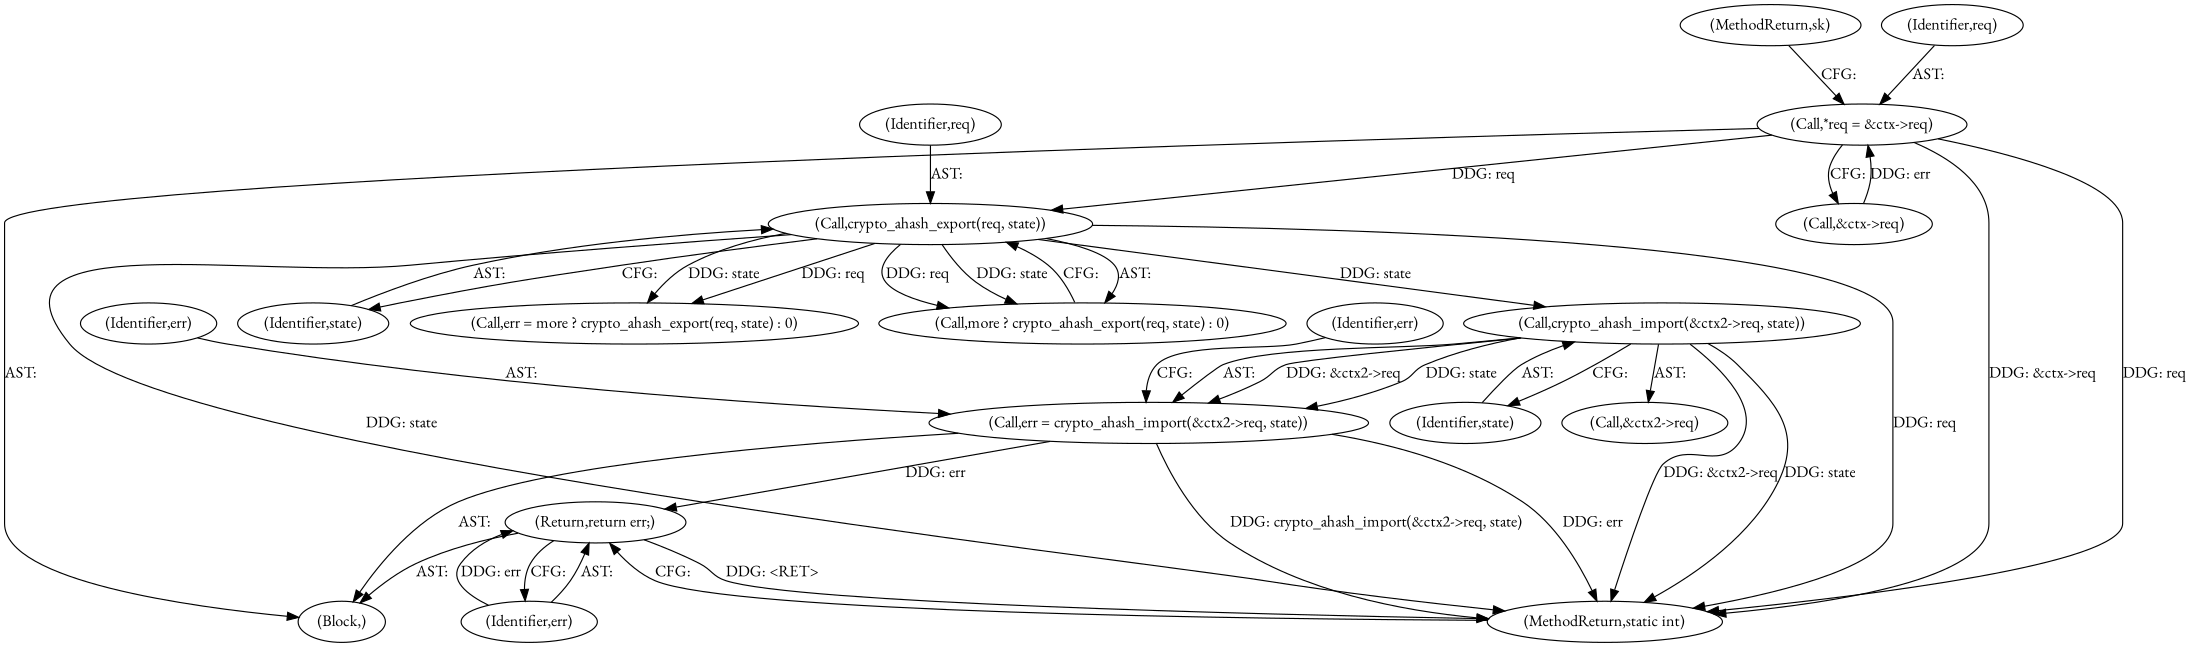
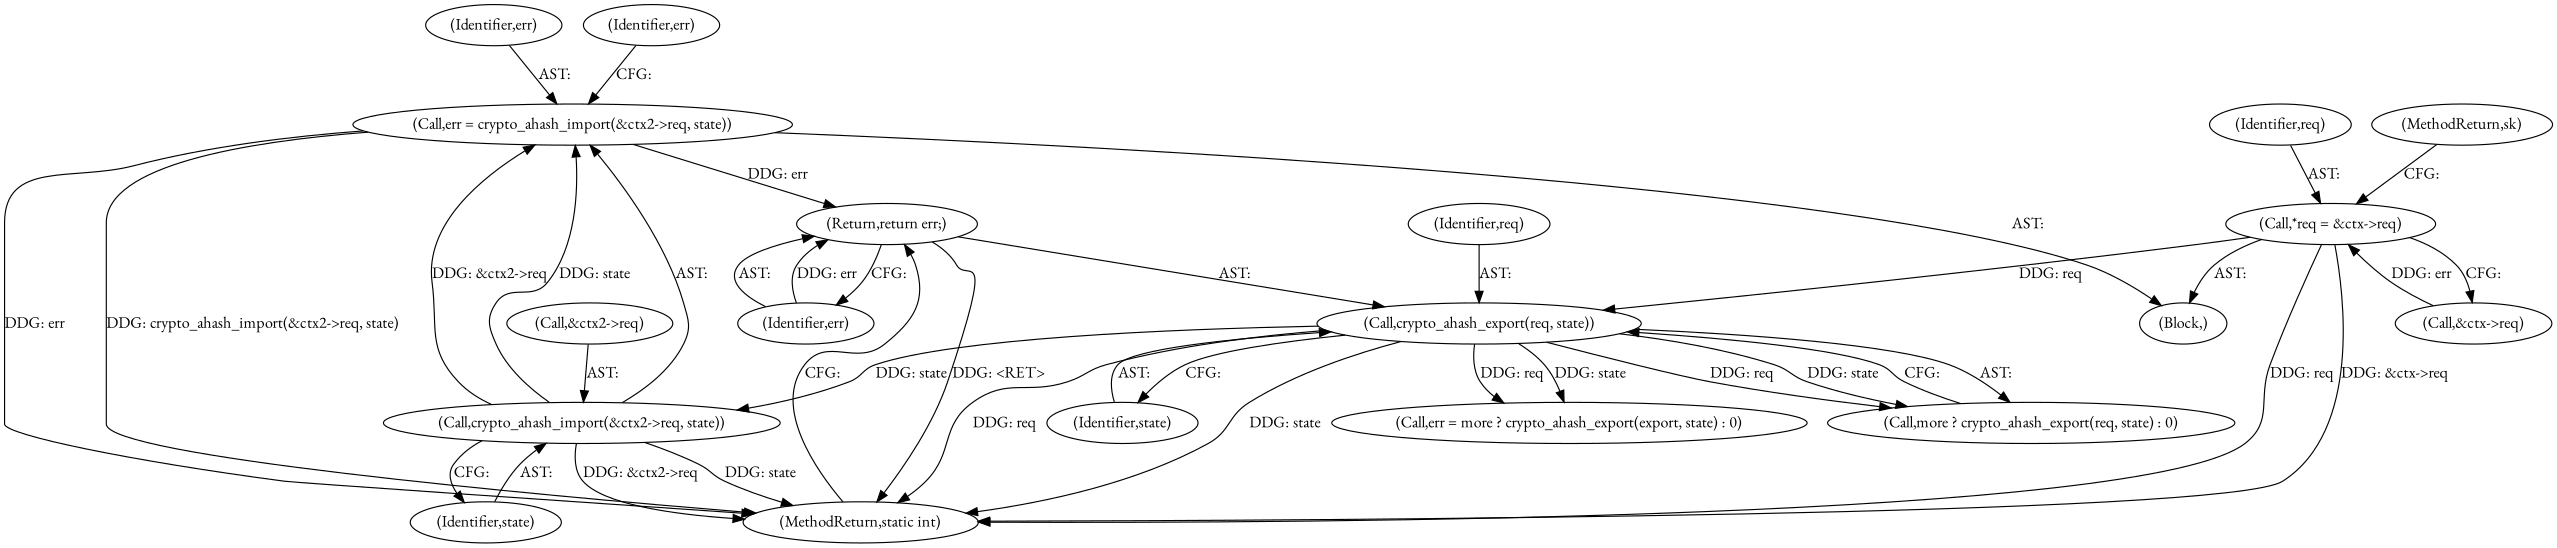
(634, 323) -> (1569, 423)
(1654, 367) -> (586, 367)
(439, 554) -> (1166, 271)
